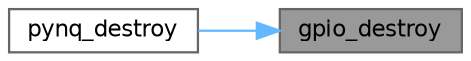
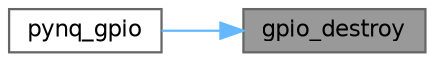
(104, 31) -> (85, 31)
